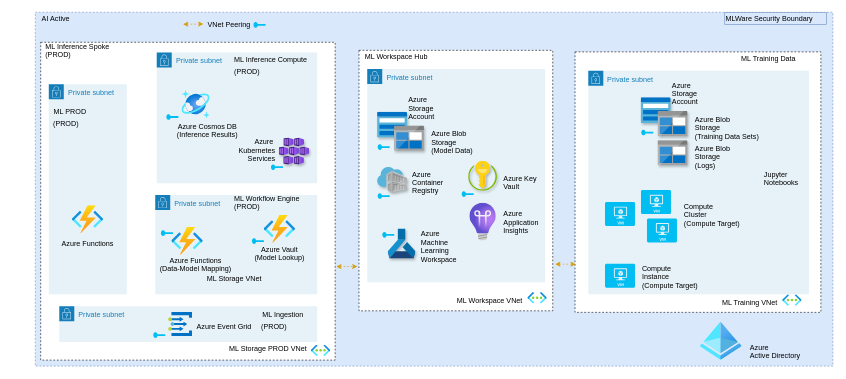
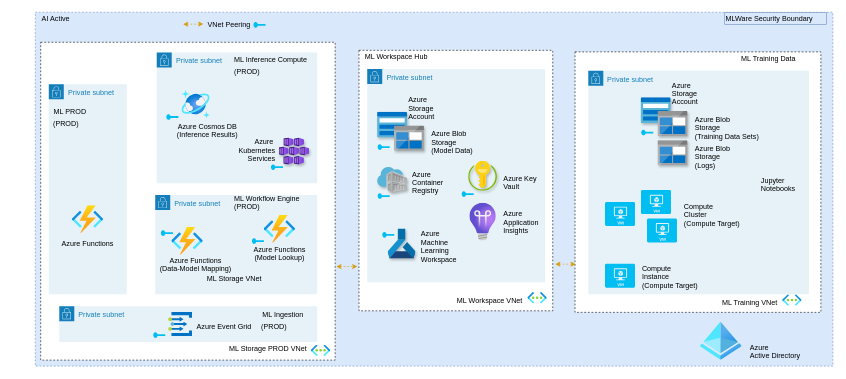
(83, 54) -> none
(784, 178) -> (781, 184)
(279, 249) -> (279, 249)
